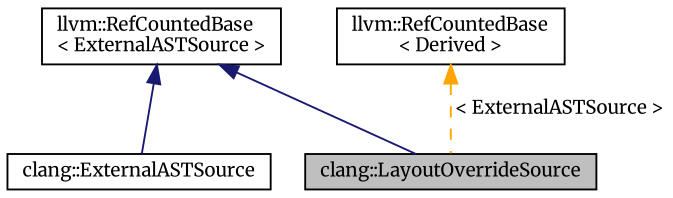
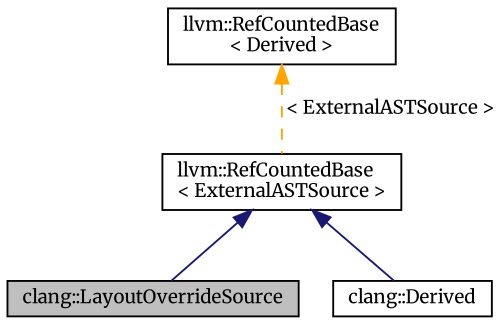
(451, 119) -> (282, 119)
(139, 172) -> (413, 299)
